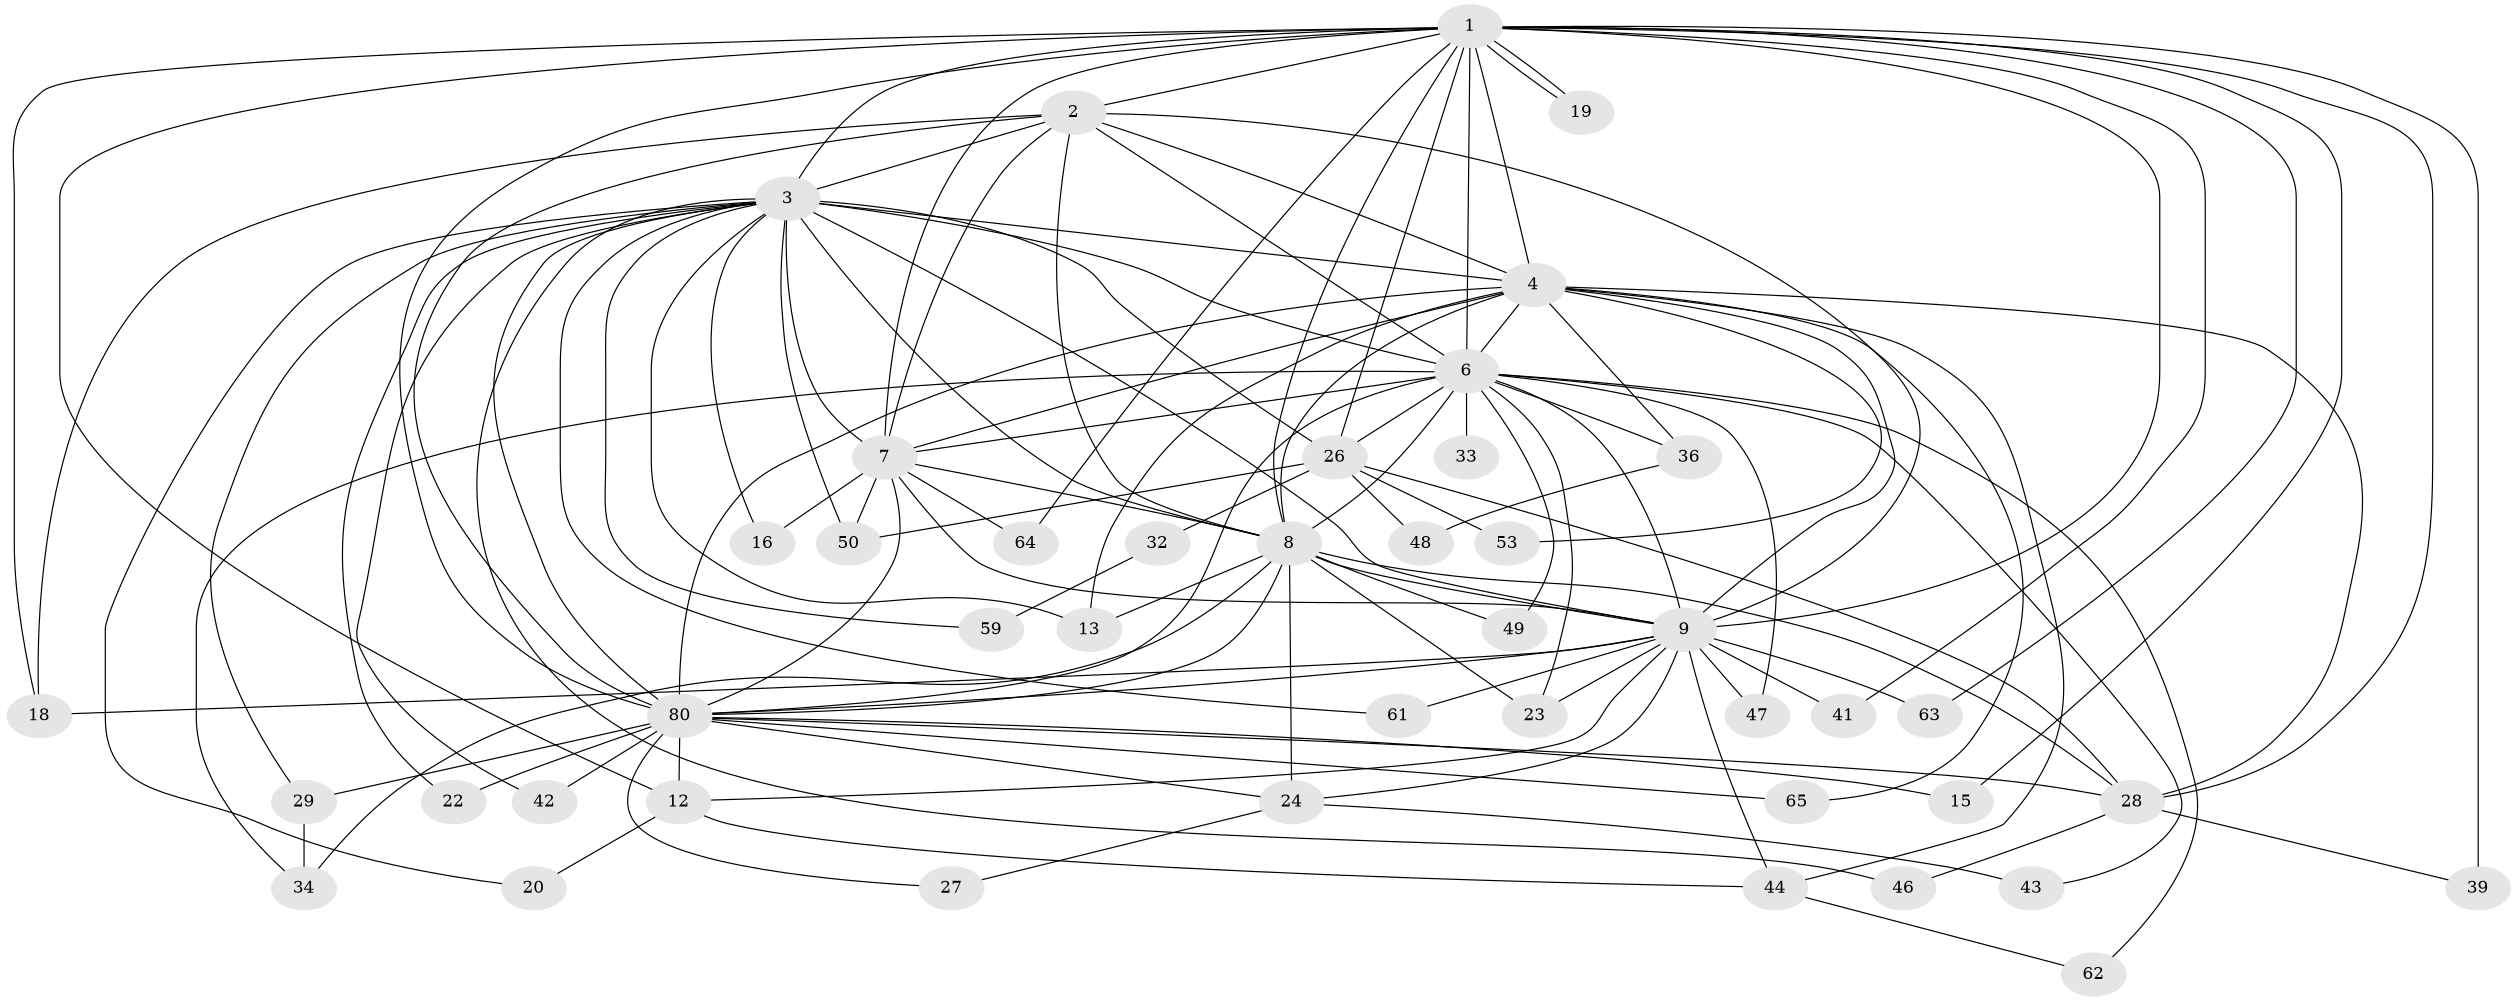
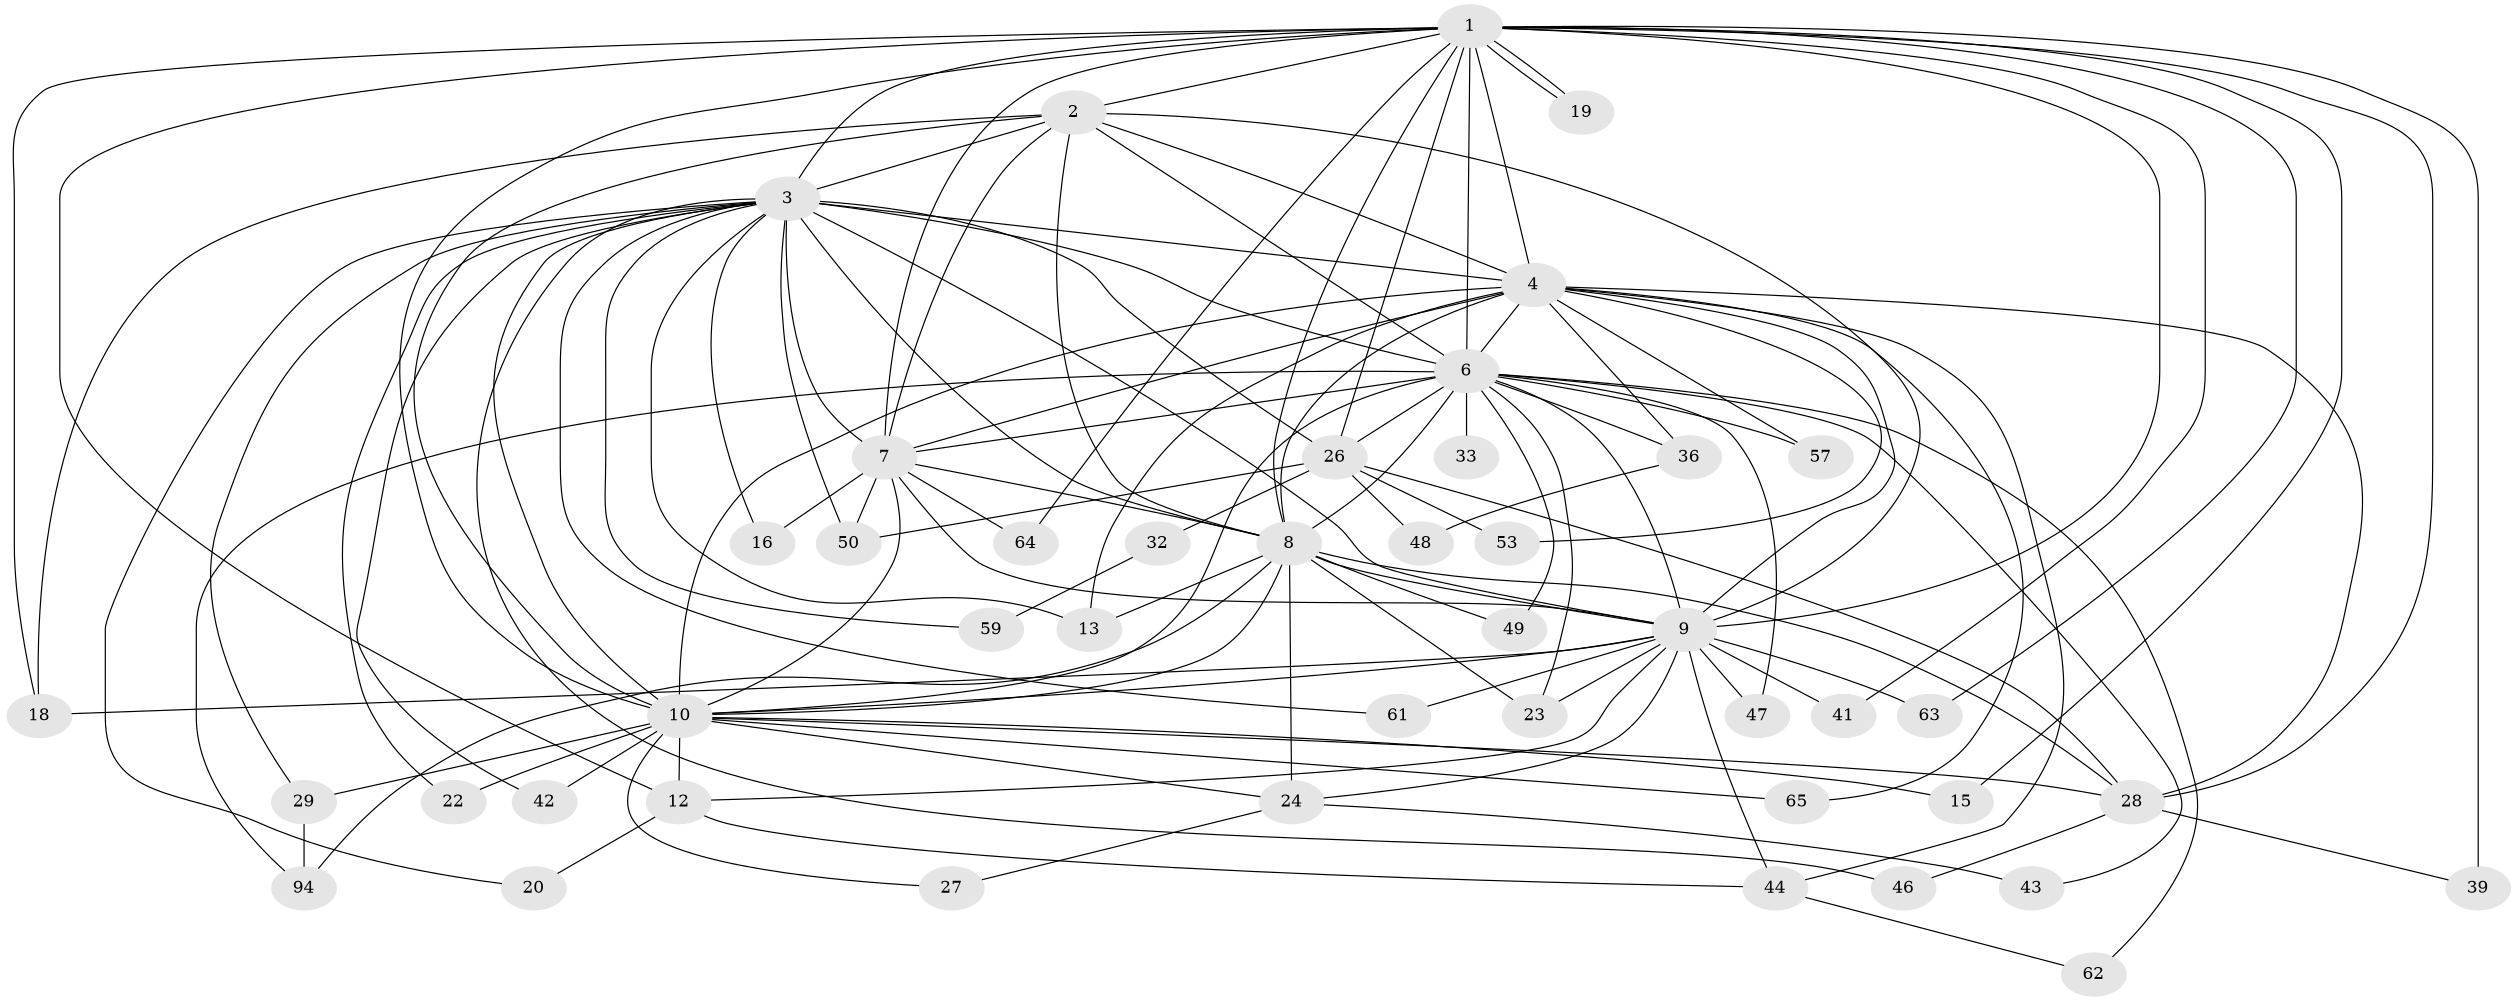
none -> (1821, 457)
(680, 716) -> (680, 716)
(304, 888) -> (304, 888)
